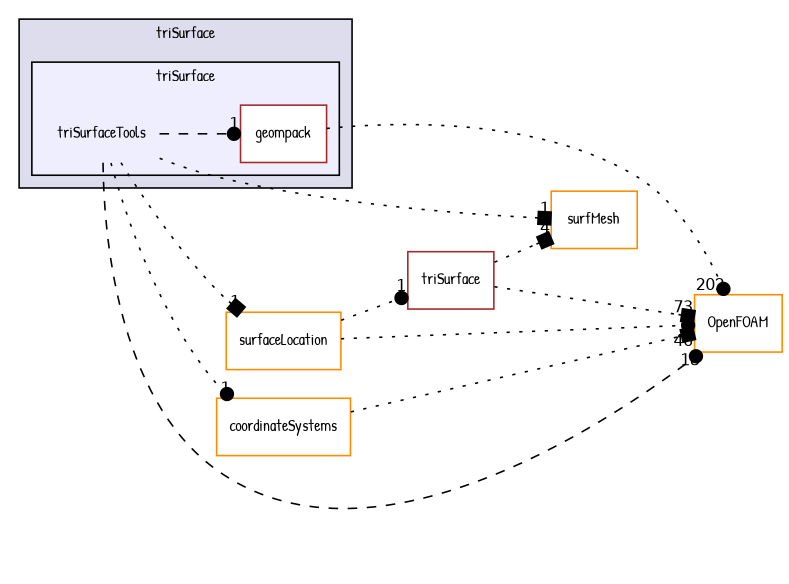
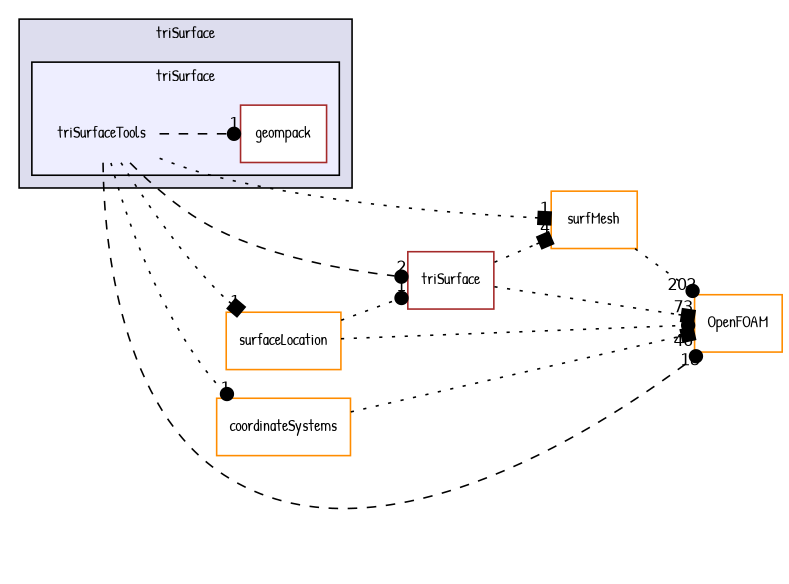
(553, 142) -> (661, 268)
none -> (251, 244)
